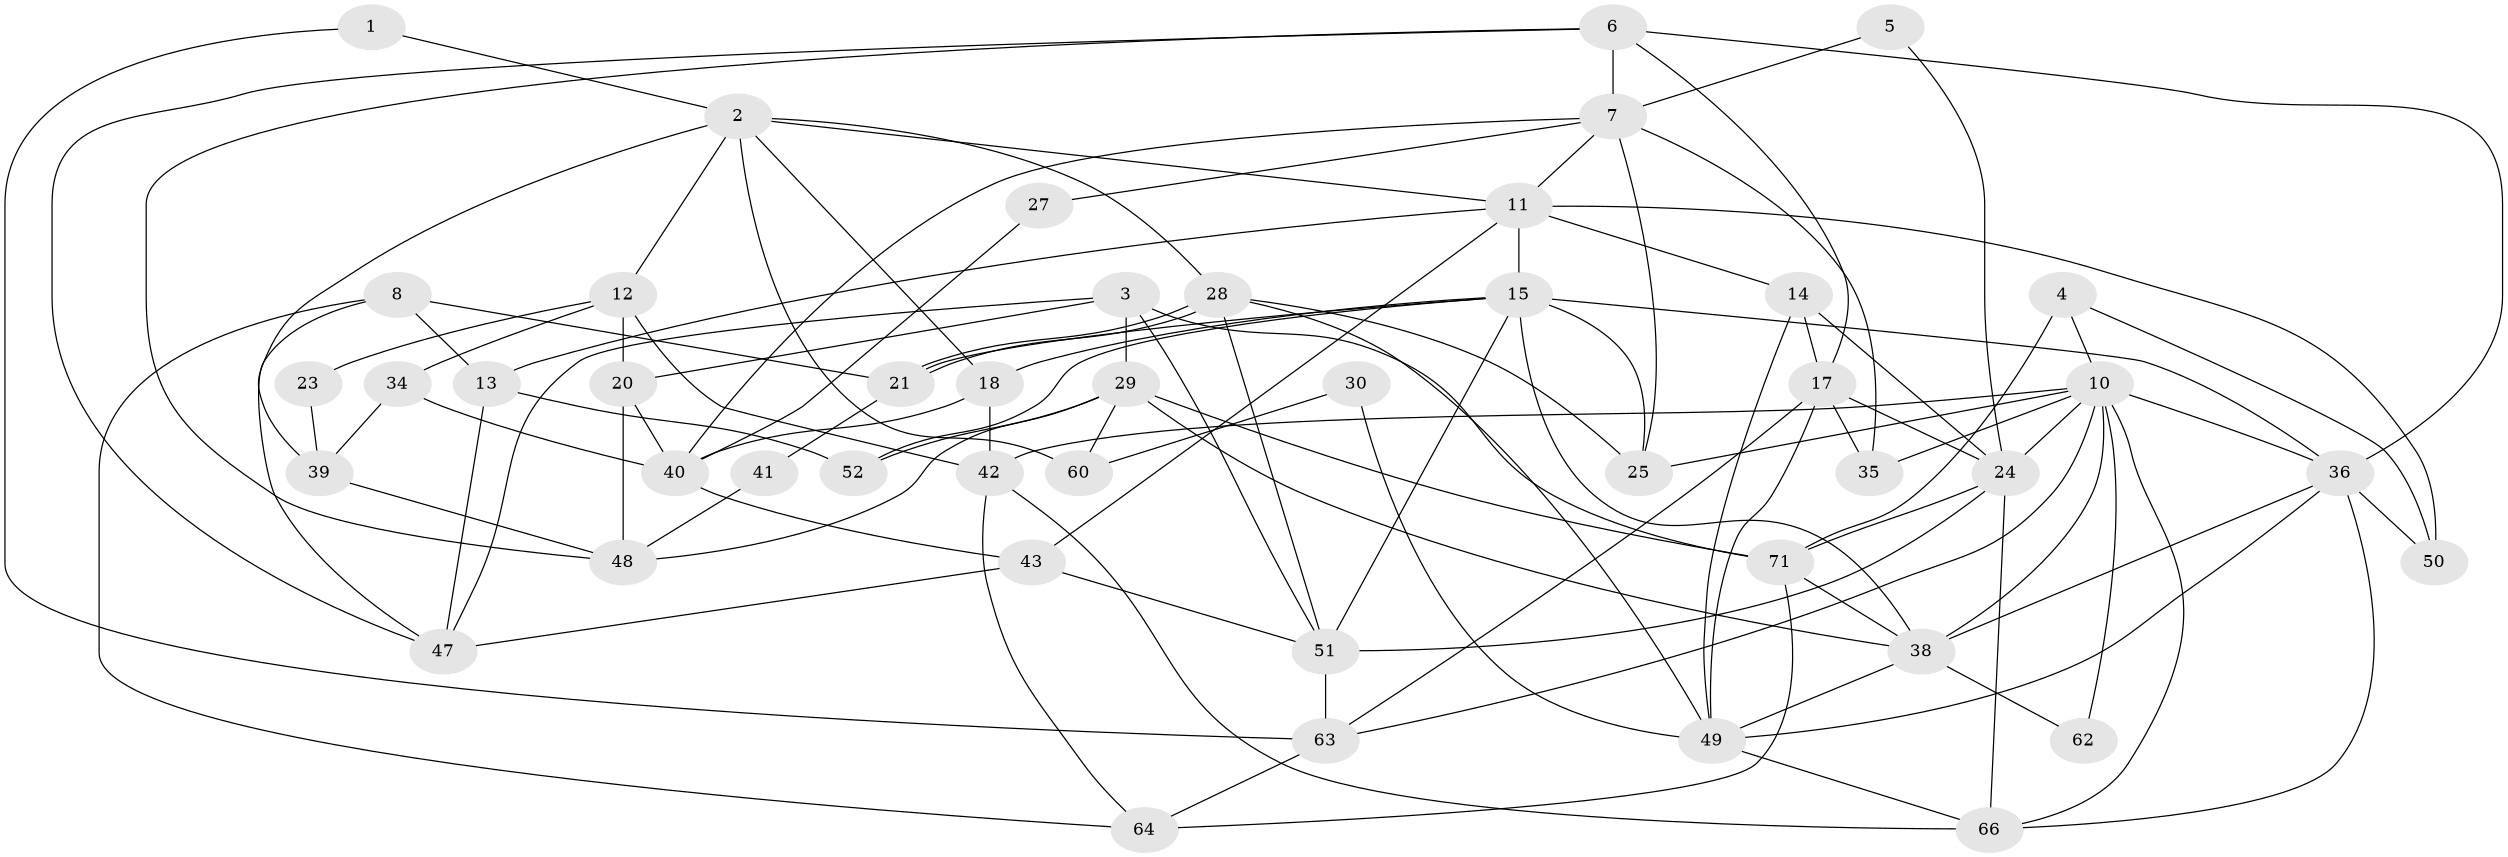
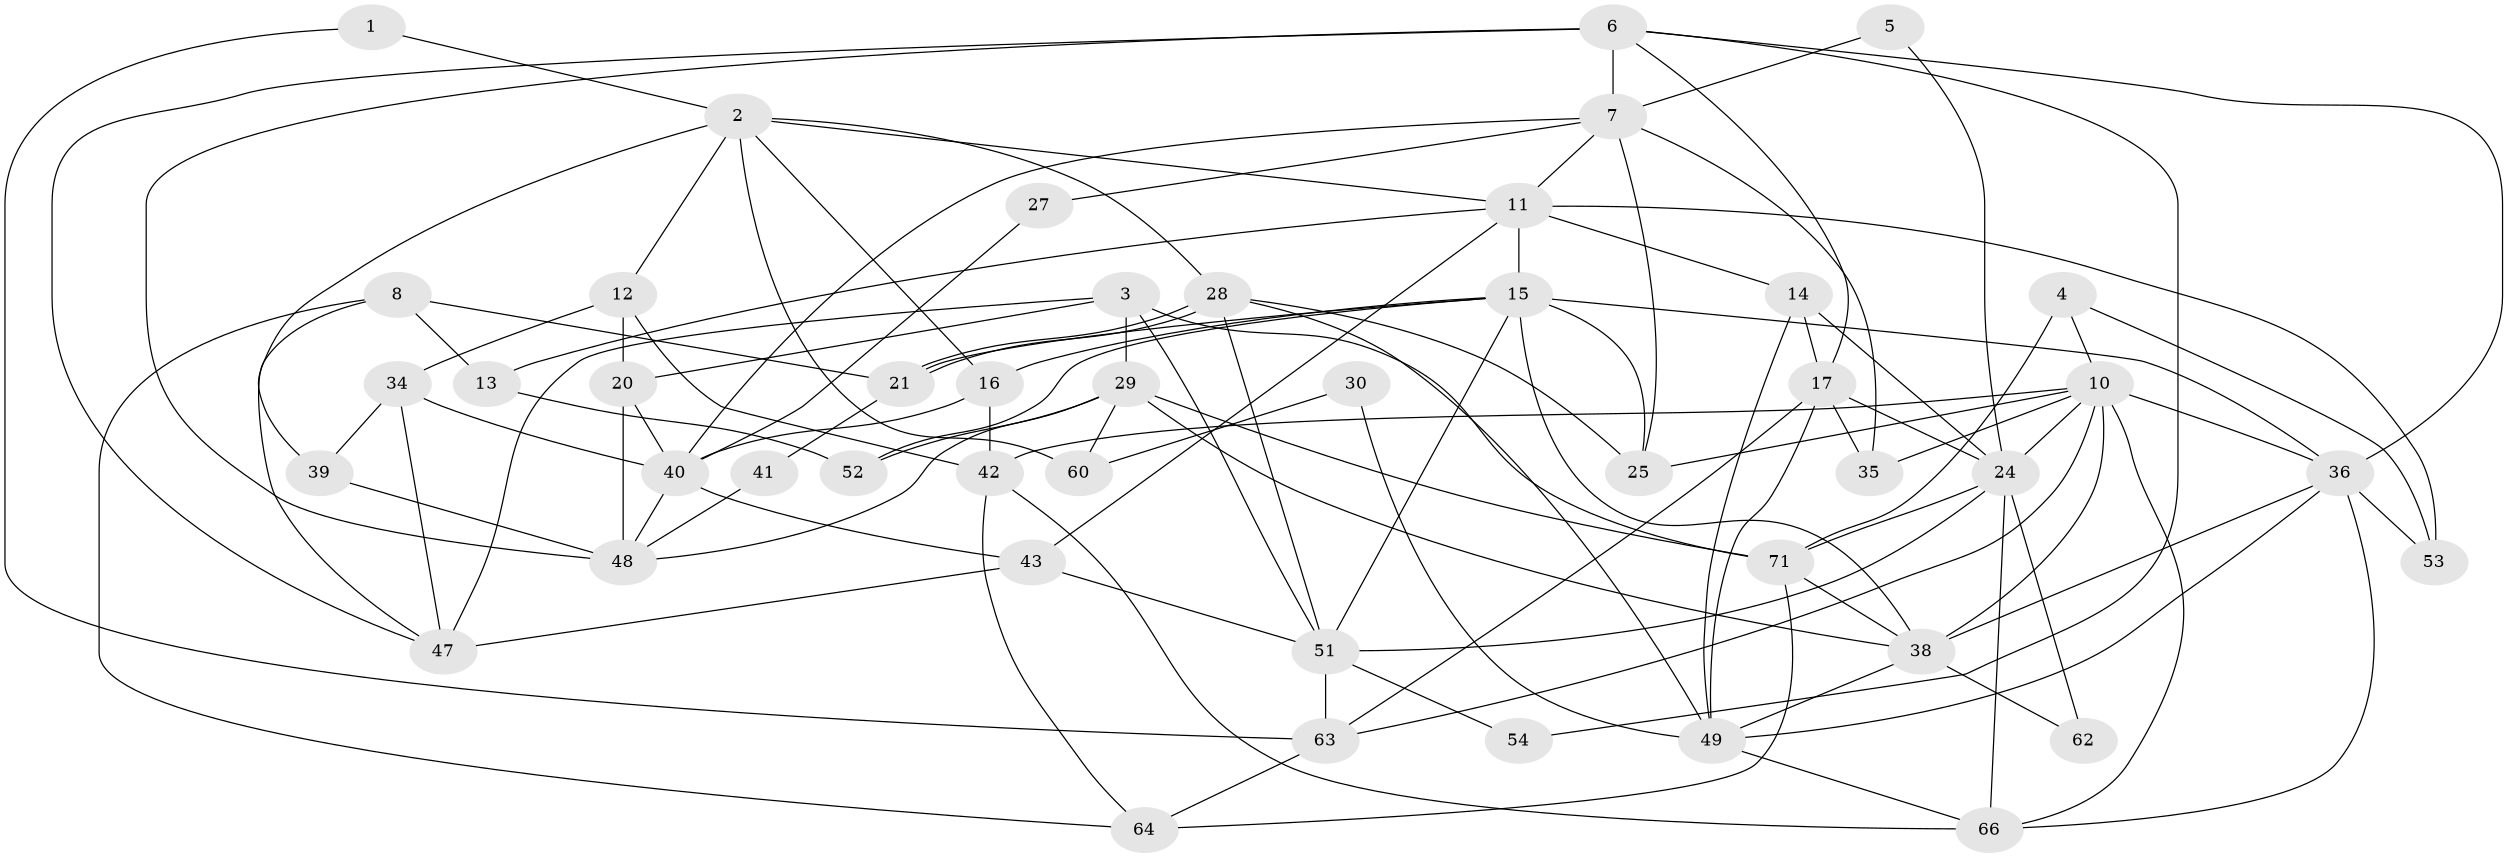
(308, 384) -> none
(990, 384) -> (990, 384)
none -> (649, 518)
(464, 524) -> (421, 518)
(2114, 555) -> (2045, 607)
(2434, 562) -> (2434, 562)
none -> (1519, 741)
